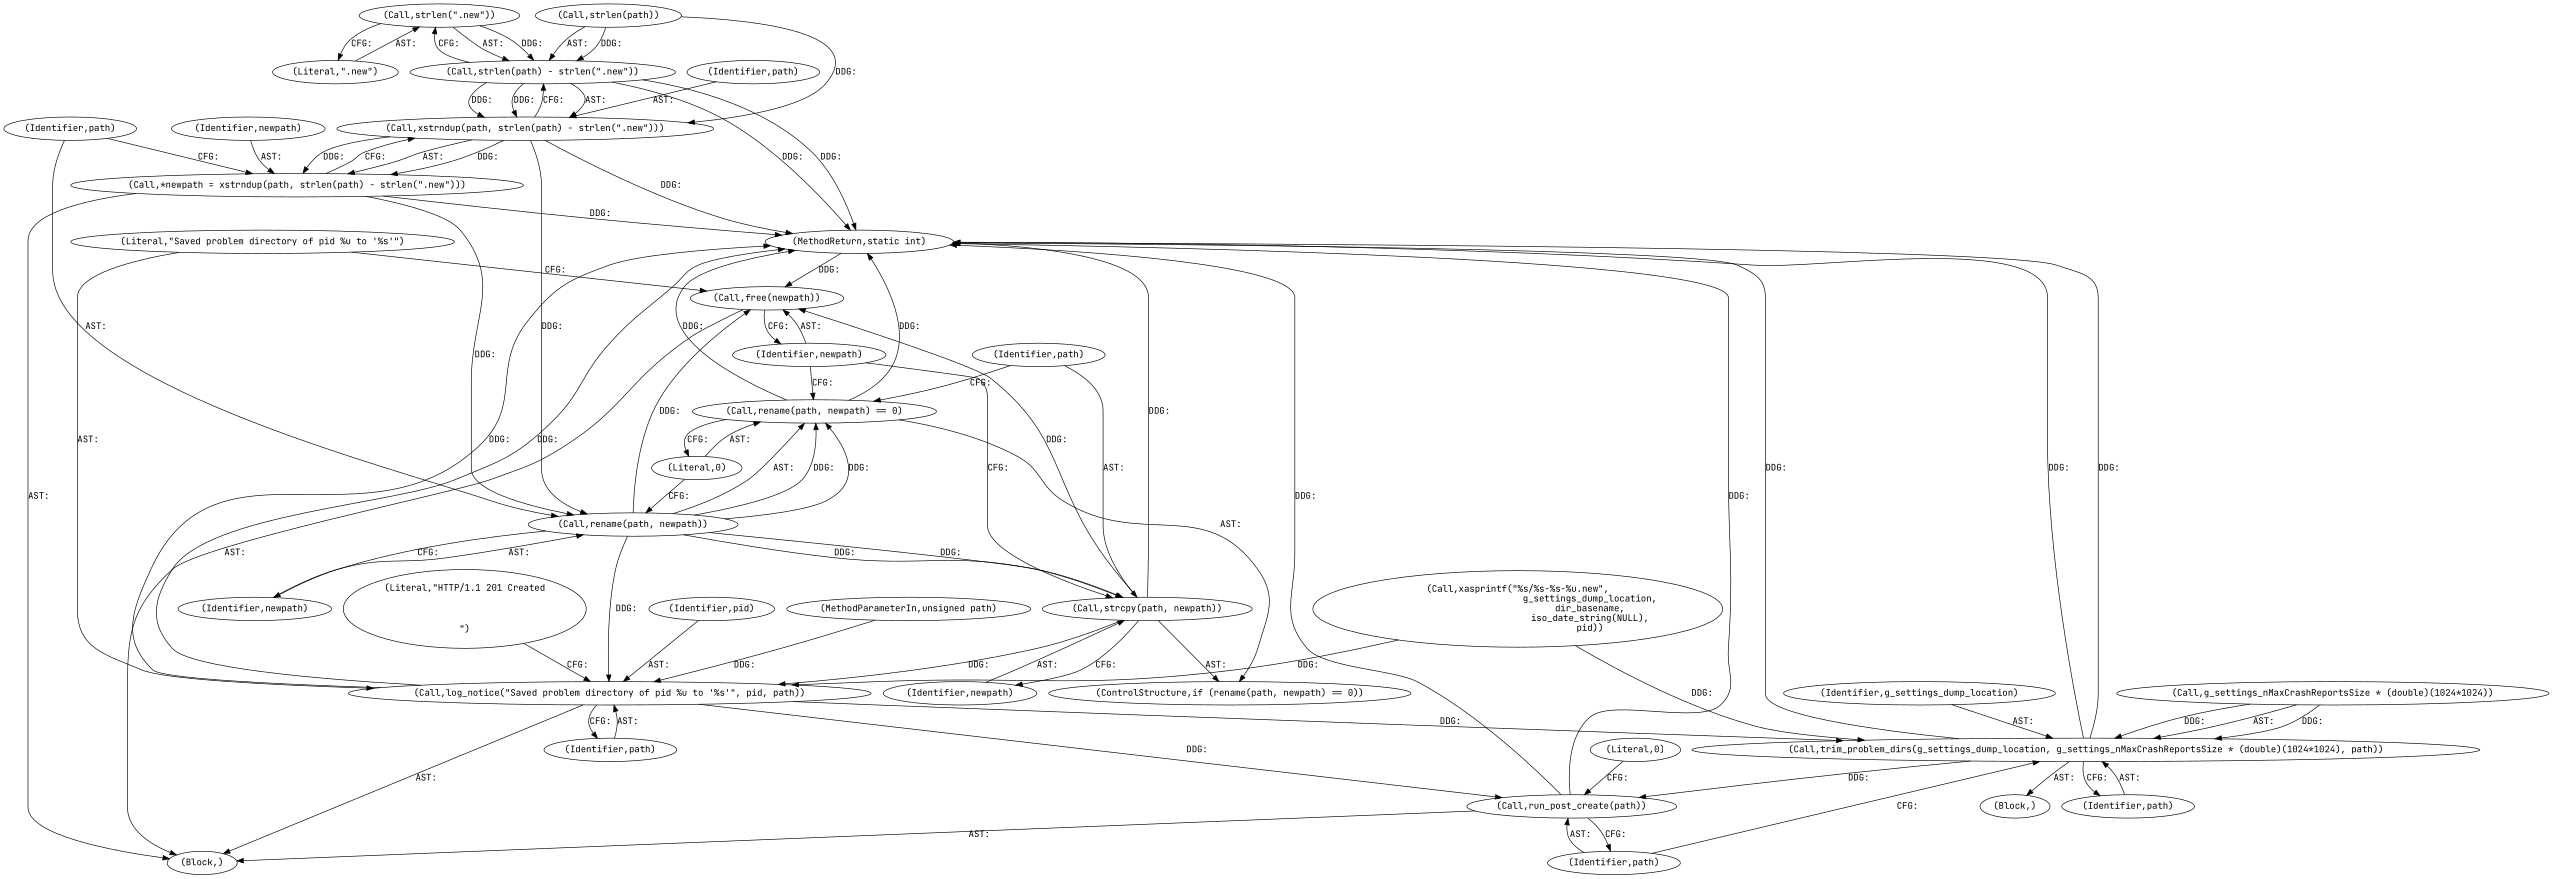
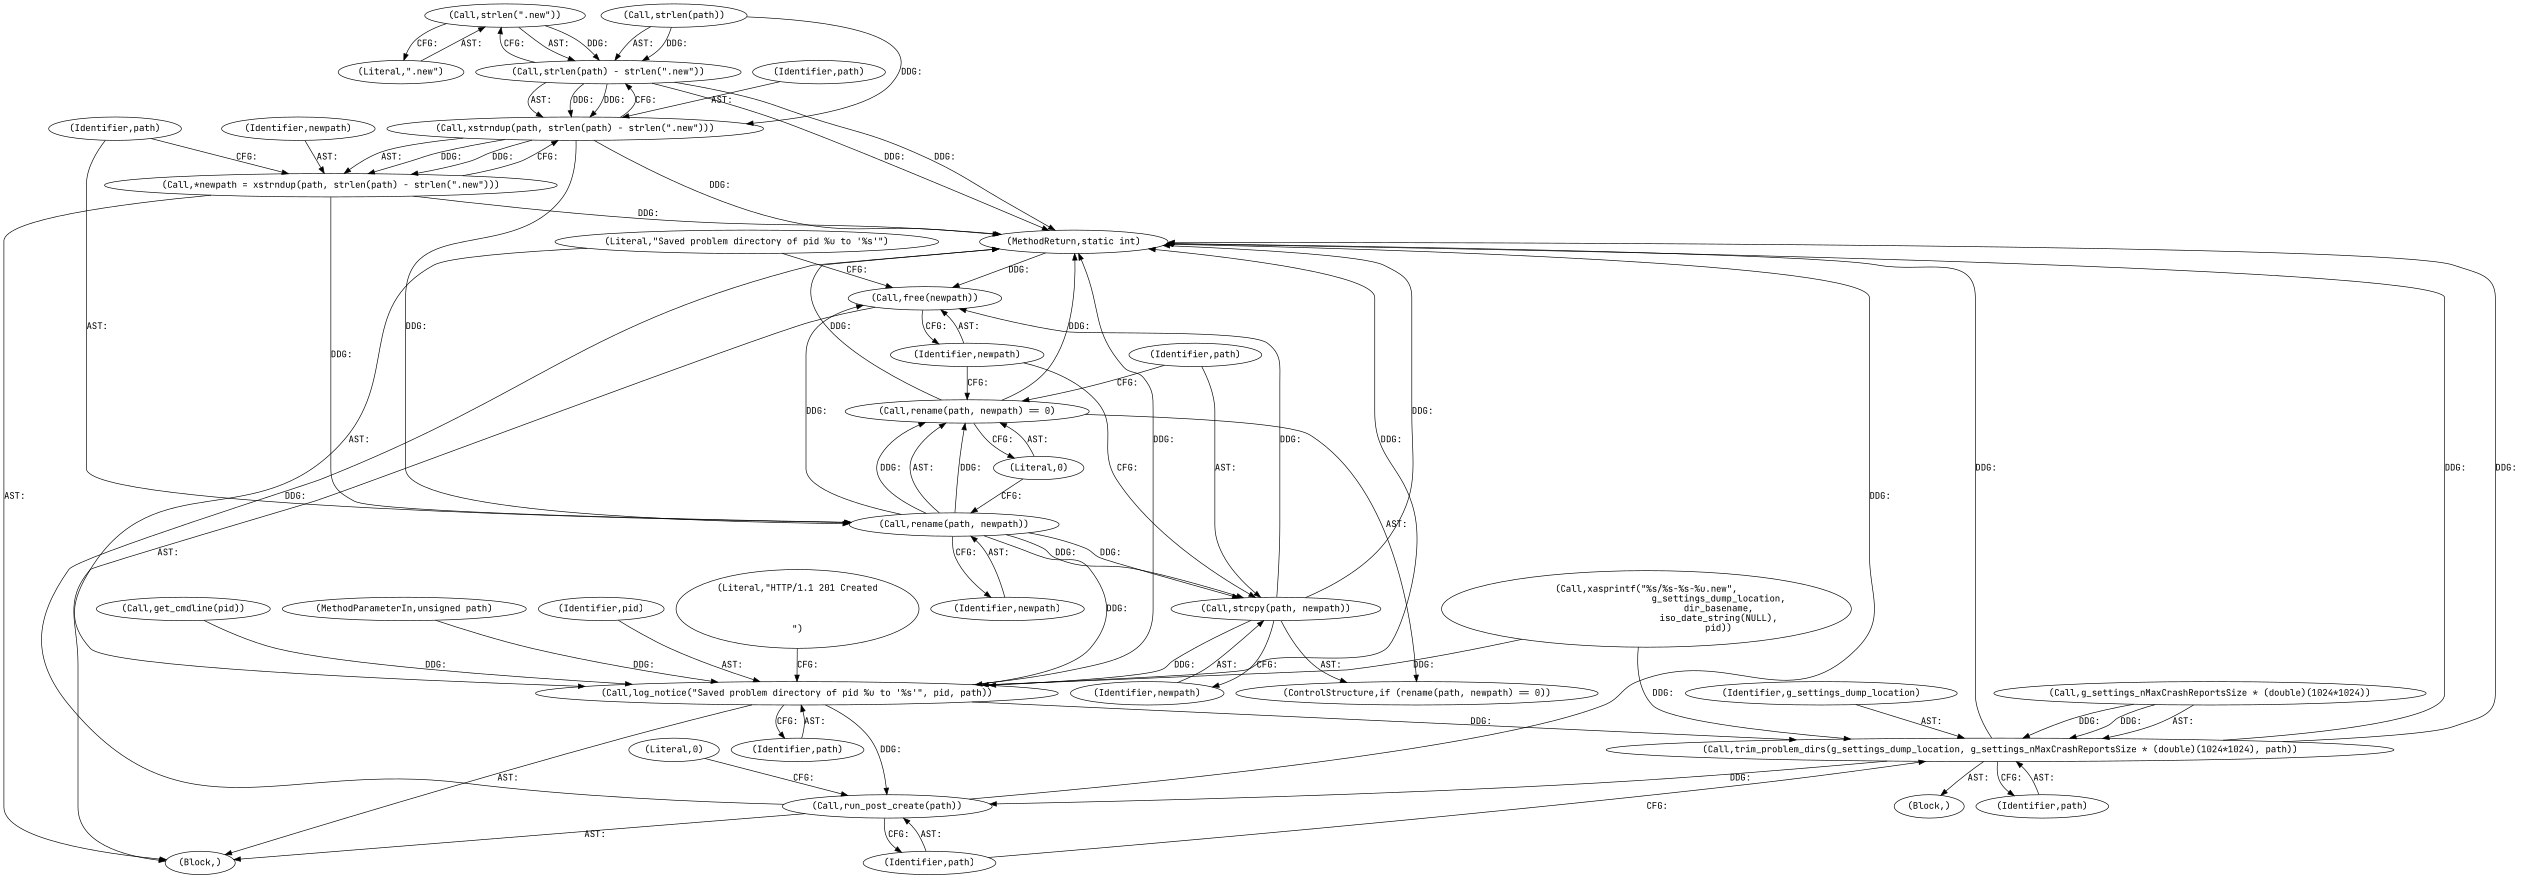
none -> (183, 609)
